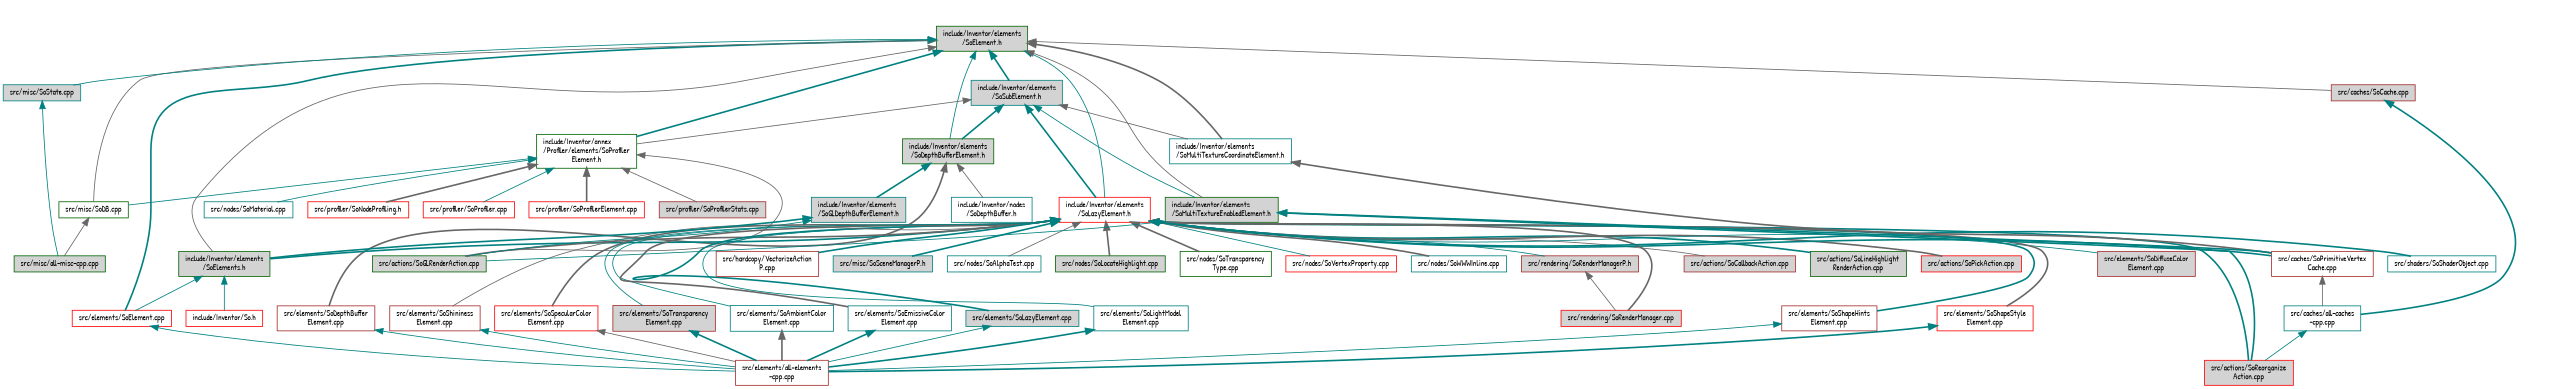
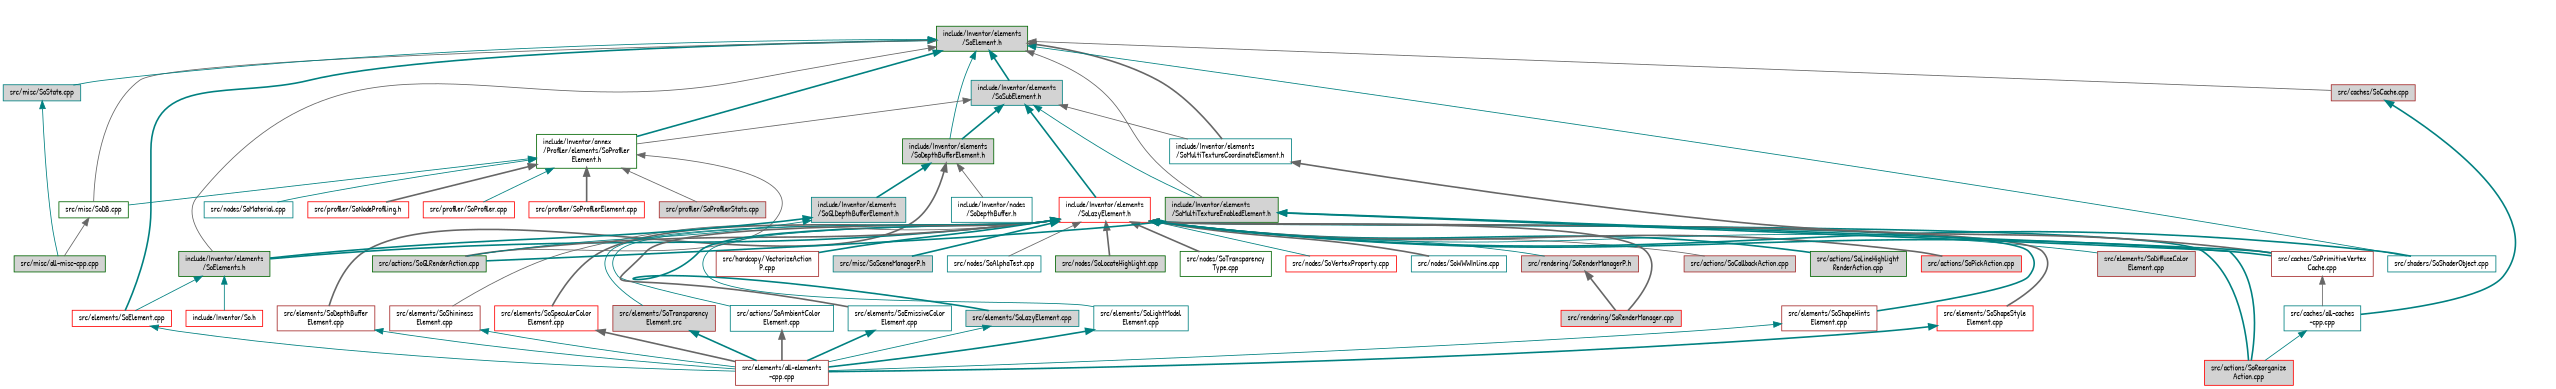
(1090, 118) -> (1722, 146)
(738, 250) -> (738, 250)
(1603, 294) -> (1603, 294)
(664, 318) -> (664, 318)
(782, 318) -> (782, 318)
(670, 347) -> (670, 347)
